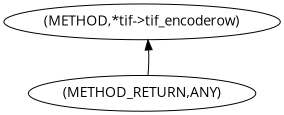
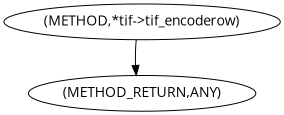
(149, 63) -> (135, 53)
